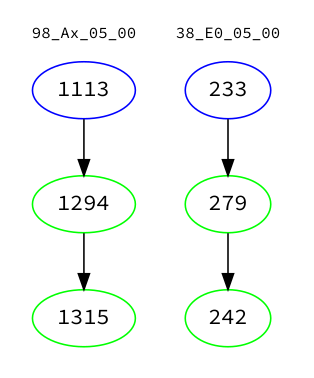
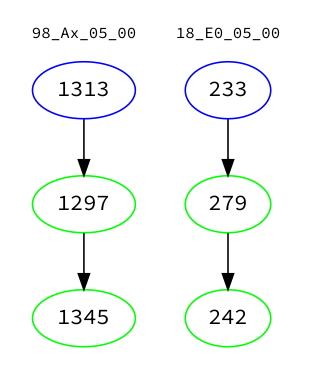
(229, 34) -> (229, 34)
(84, 90) -> (84, 90)
(84, 204) -> (84, 204)
(84, 318) -> (84, 318)
